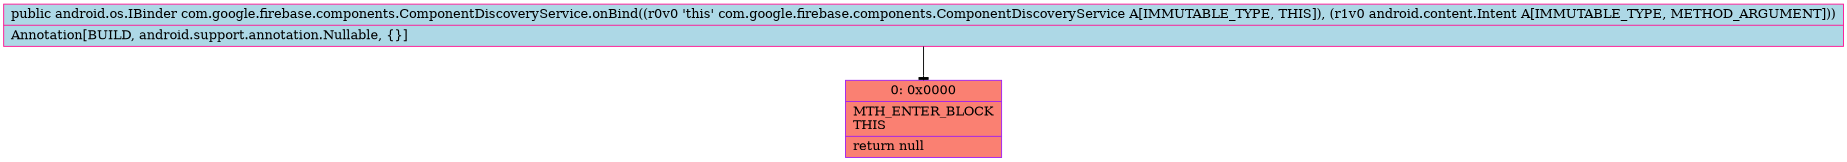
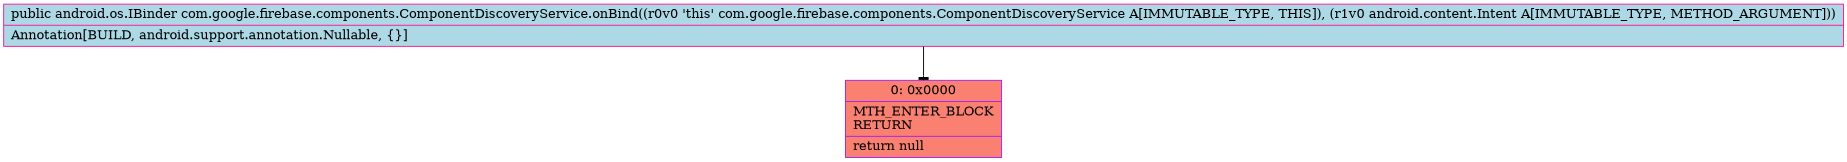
(870, 125) -> (883, 125)
